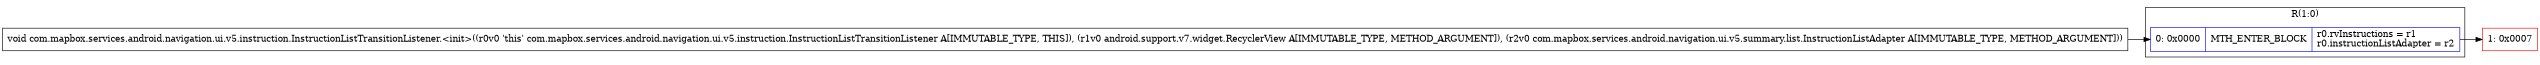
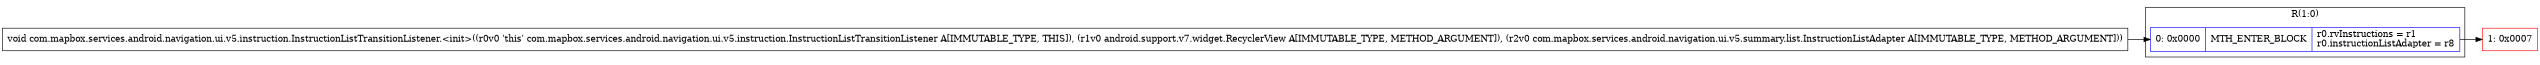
(2386, 44) -> (2386, 44)
